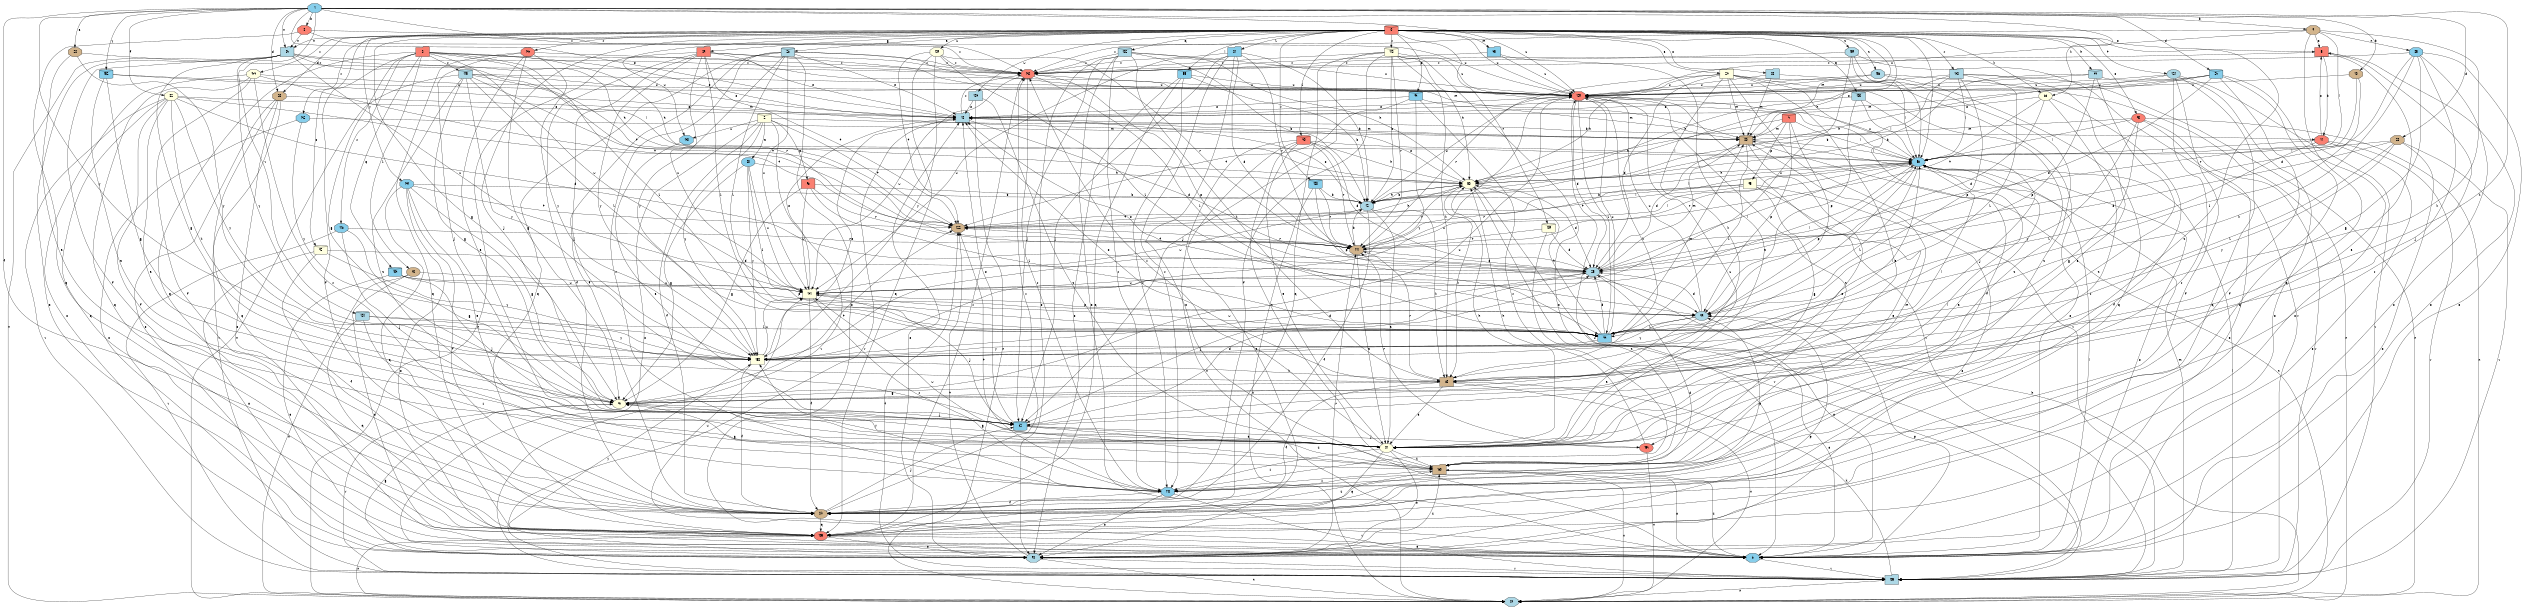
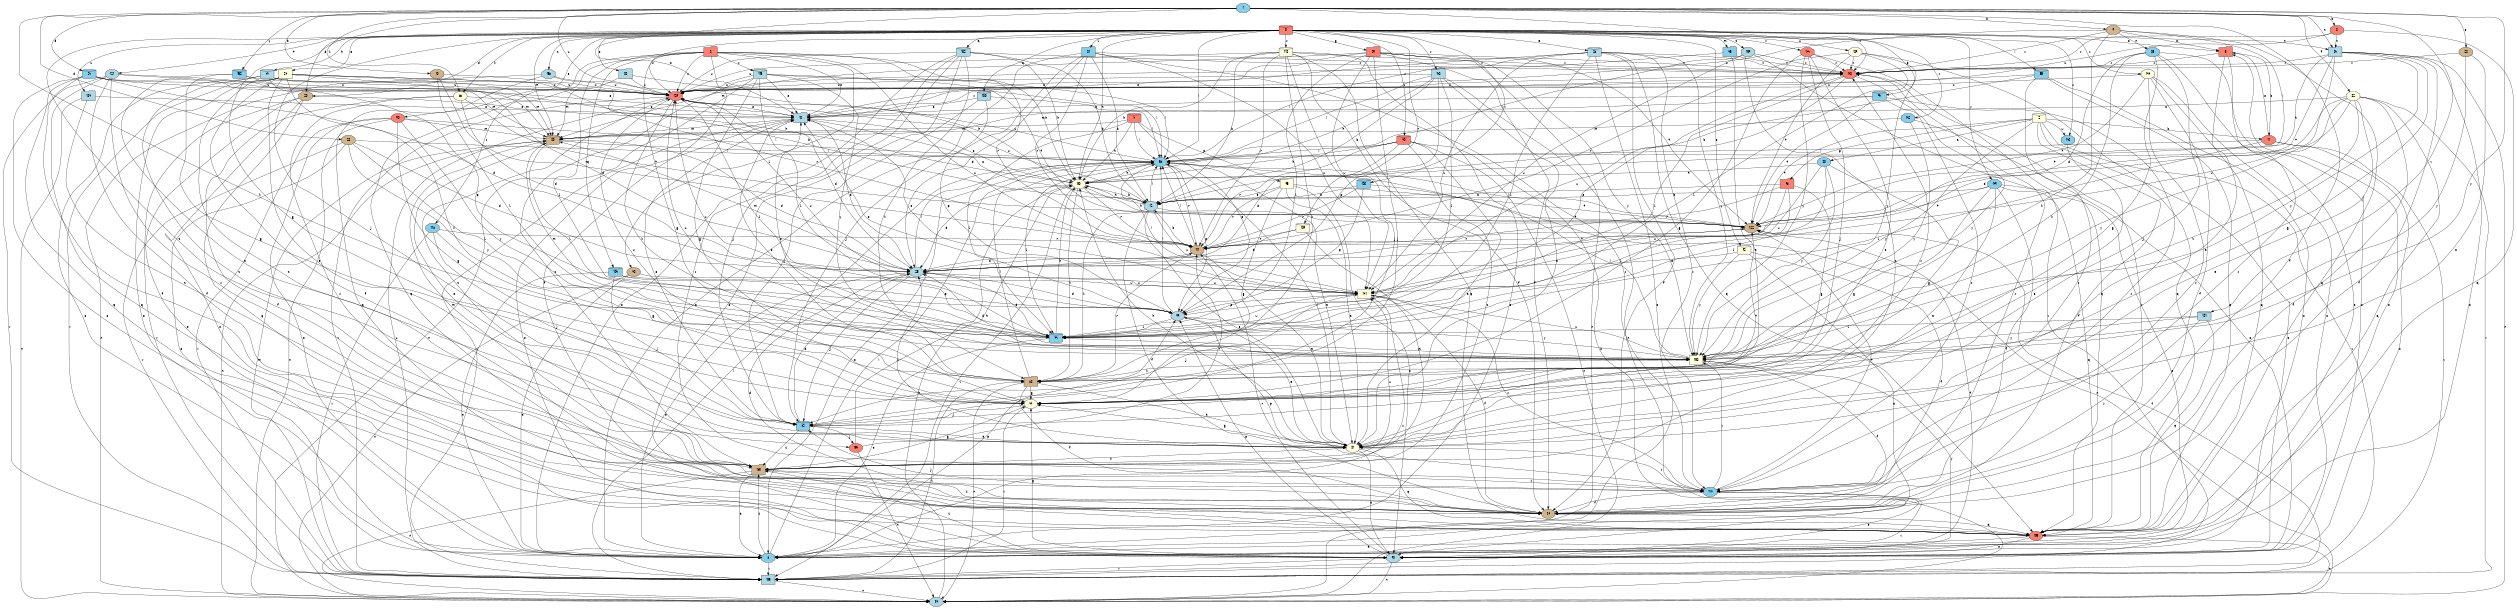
(1696, 339) -> (1065, 433)
(1168, 492) -> (1710, 492)
